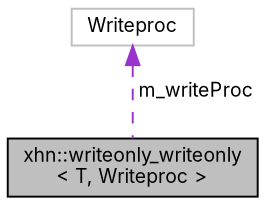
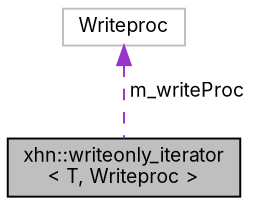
(133, 168) -> (124, 168)
